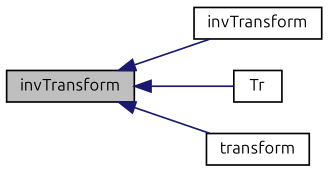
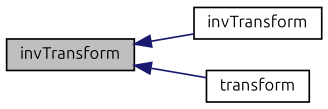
(258, 86) -> none
